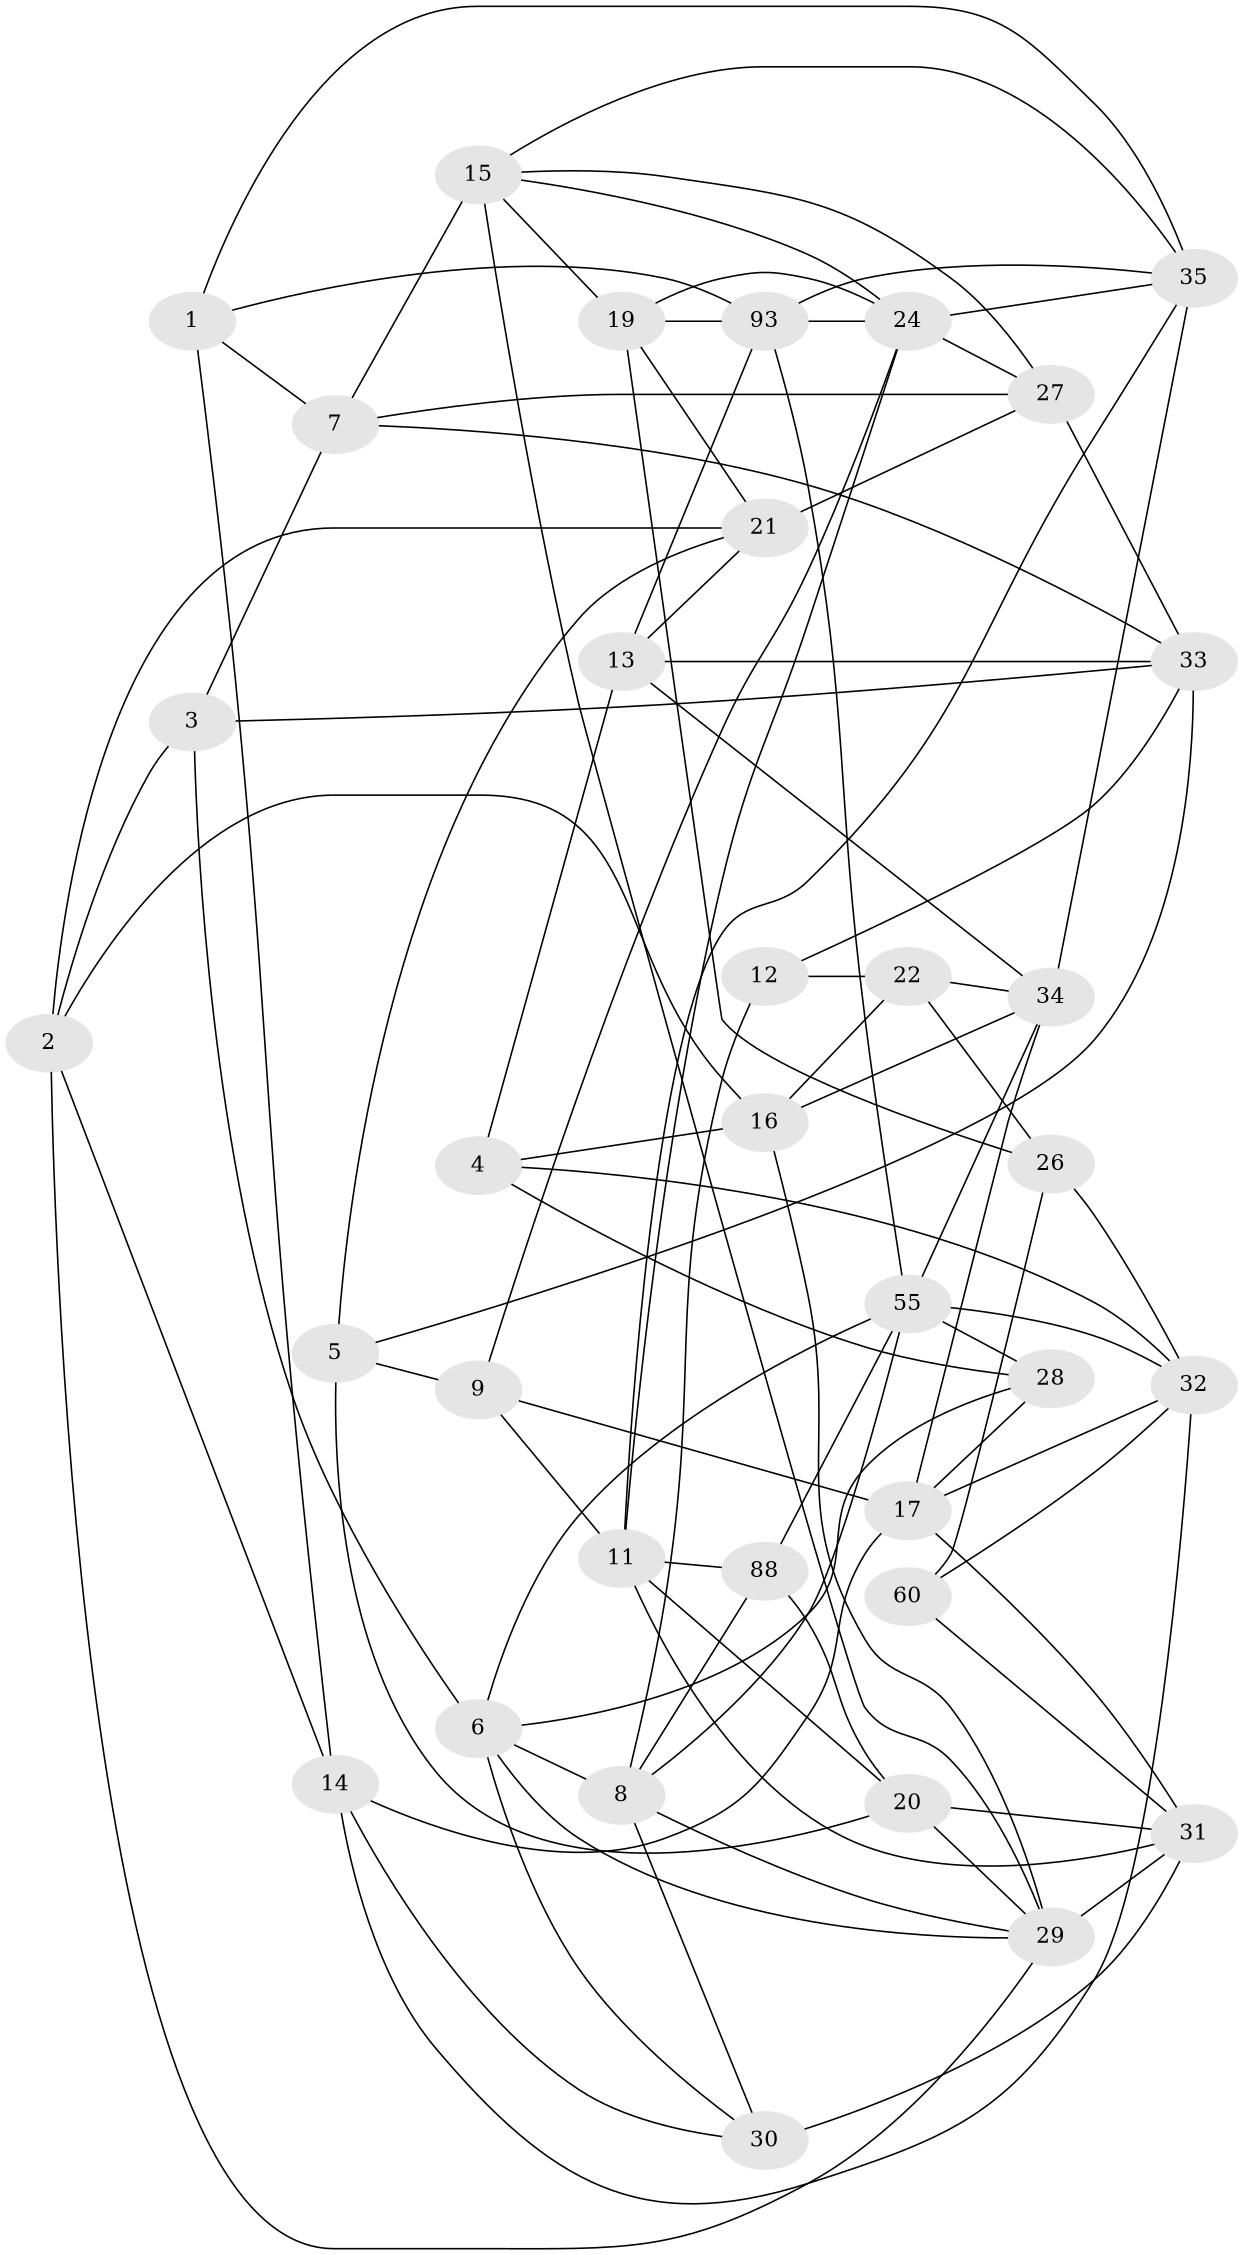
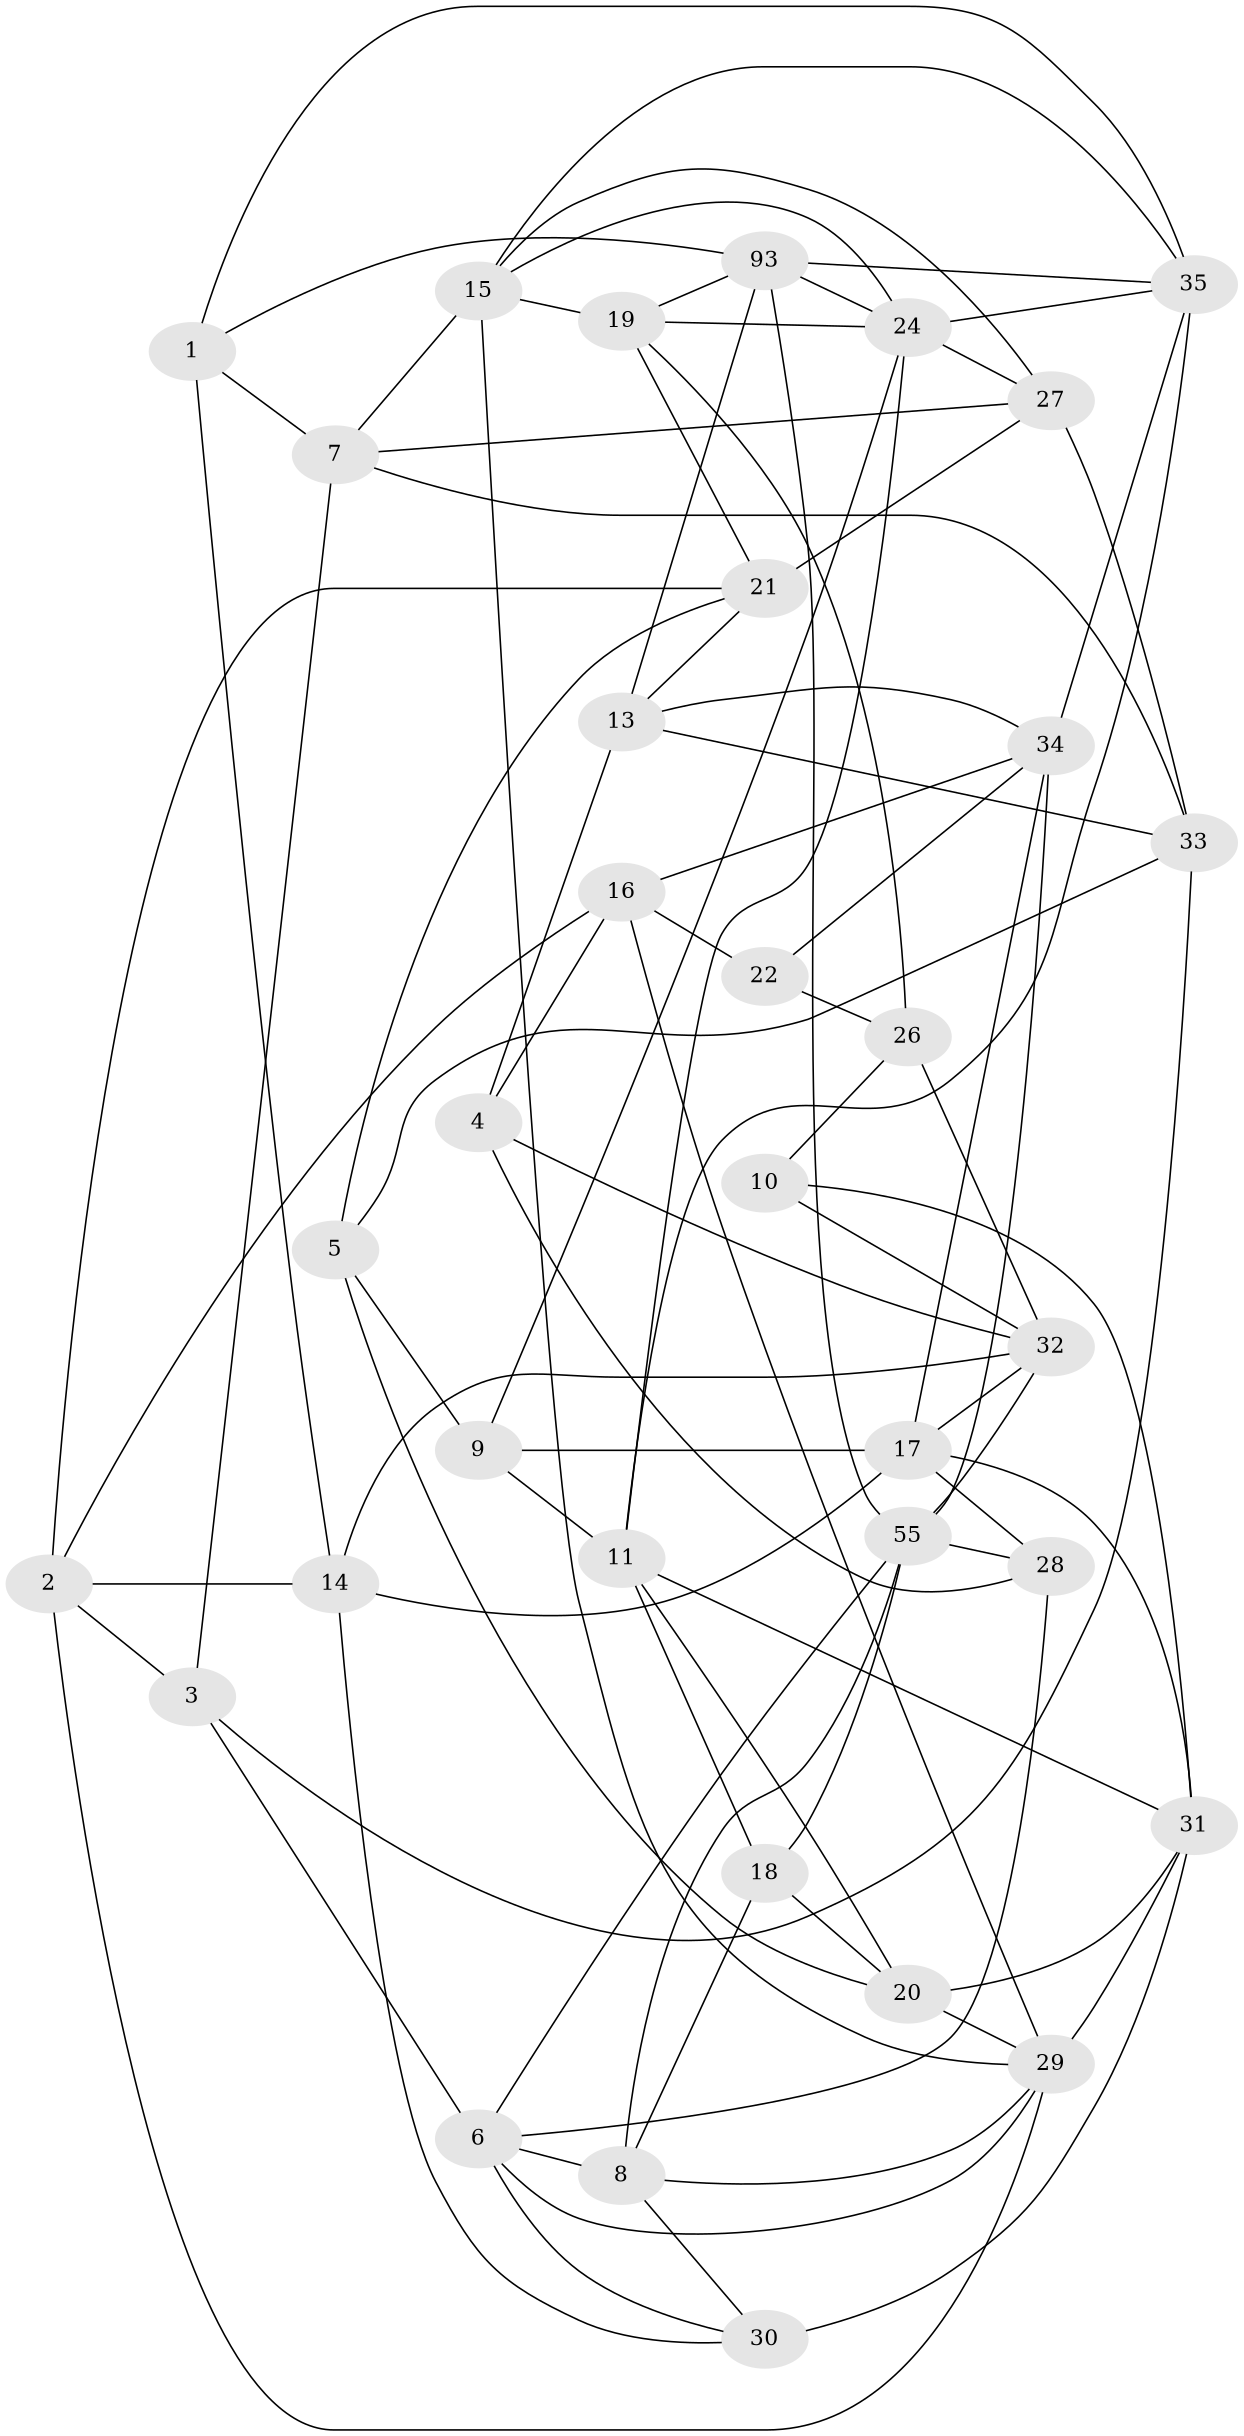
(765, 976) -> none
(765, 1571) -> (765, 1873)
(908, 1597) -> (765, 1183)
